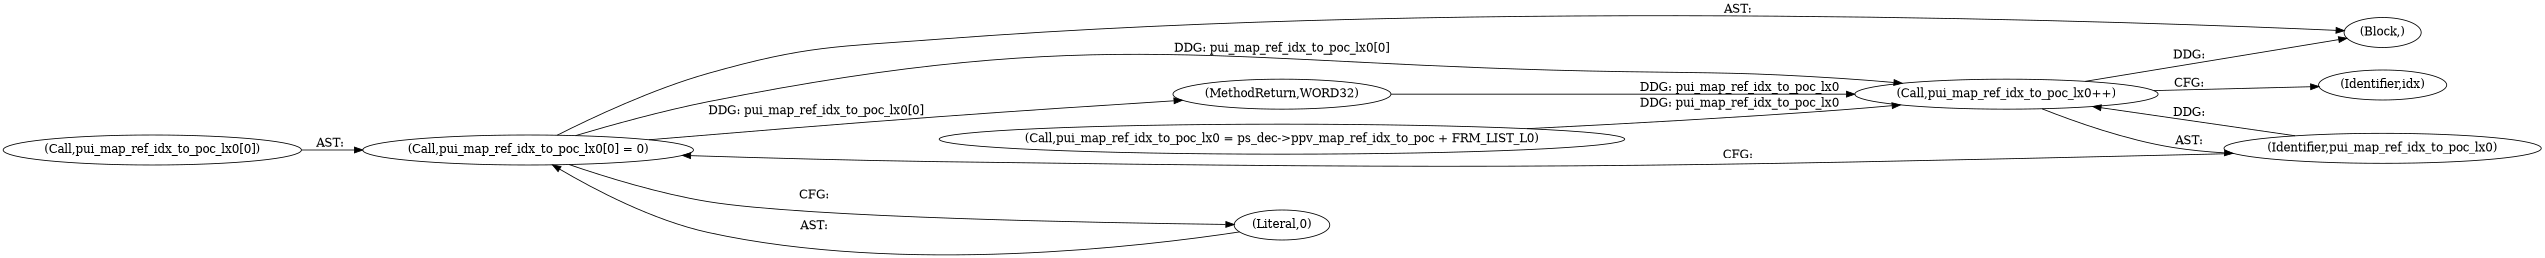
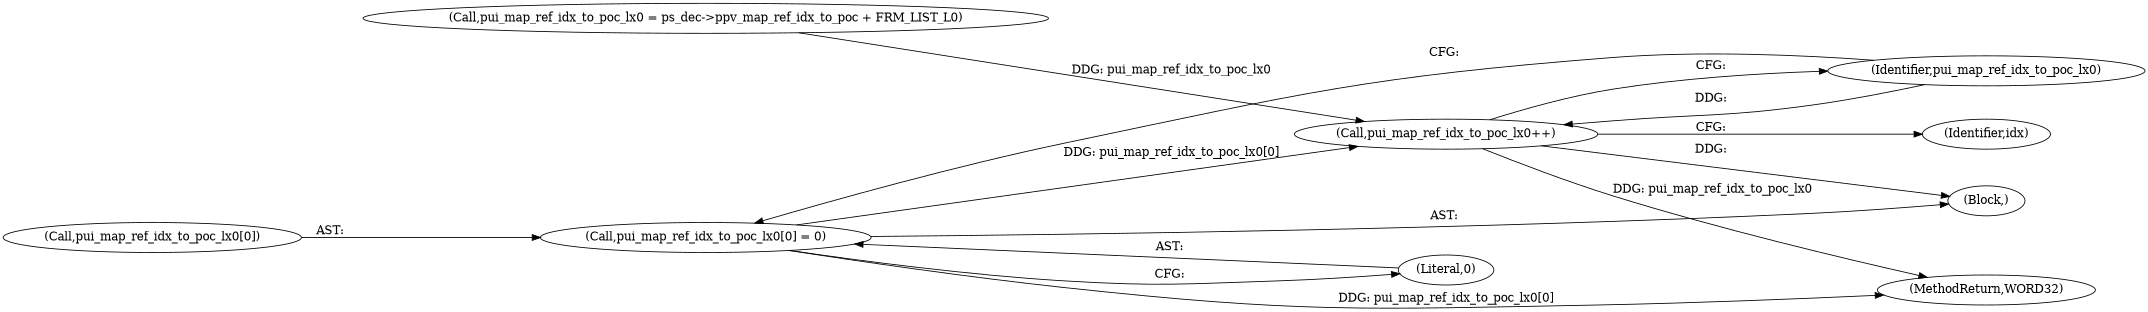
(1619, 94) -> (1709, 224)
(2191, 141) -> (1713, 66)
